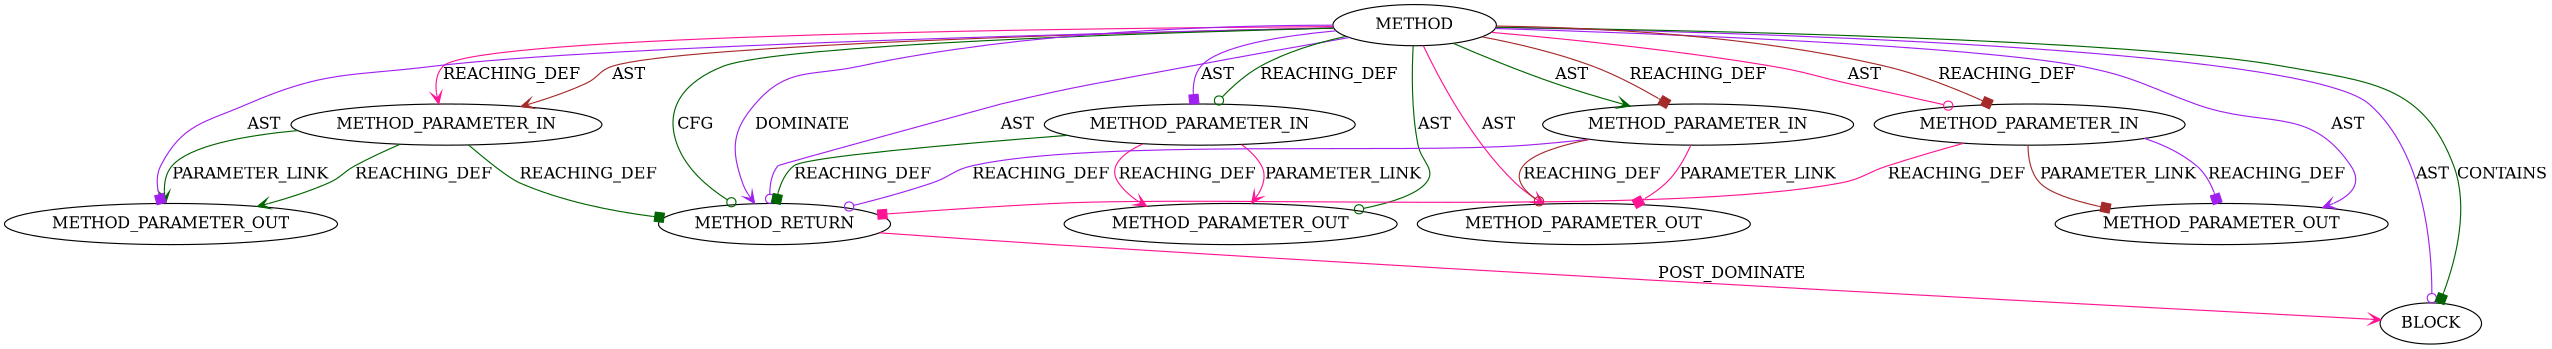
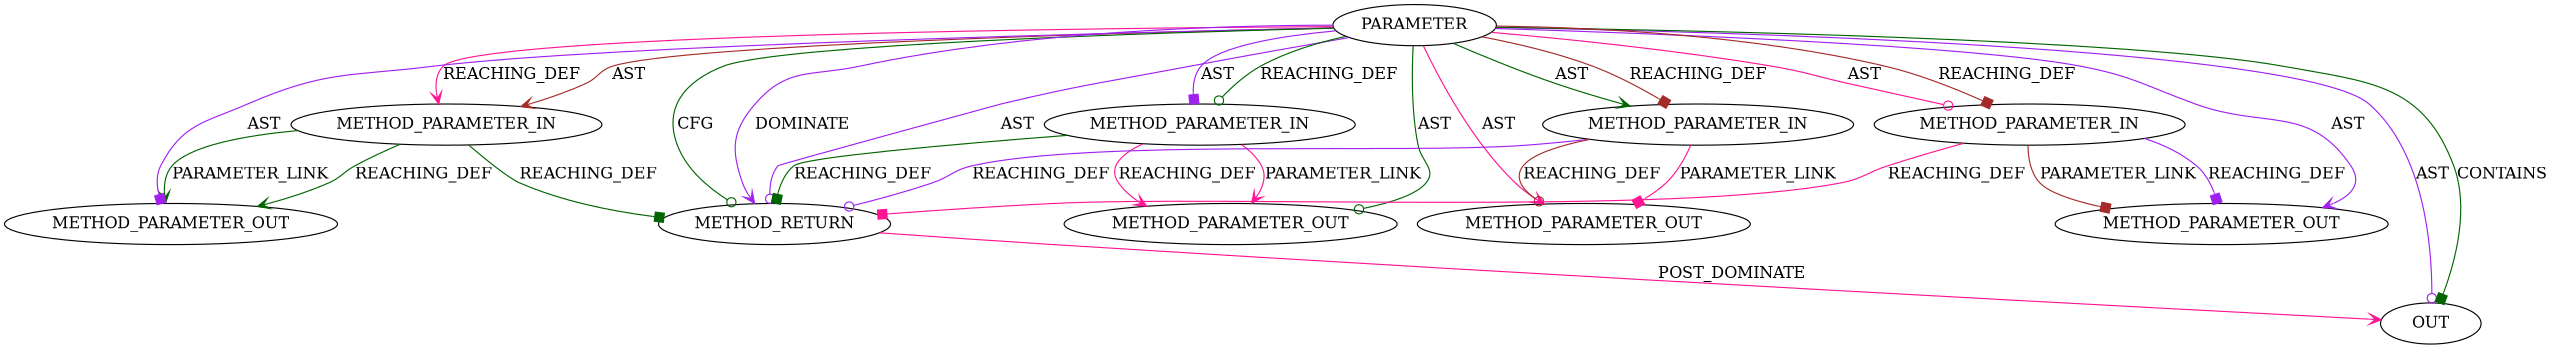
(1415, 25) -> (1415, 25)
(2431, 323) -> (2431, 323)
